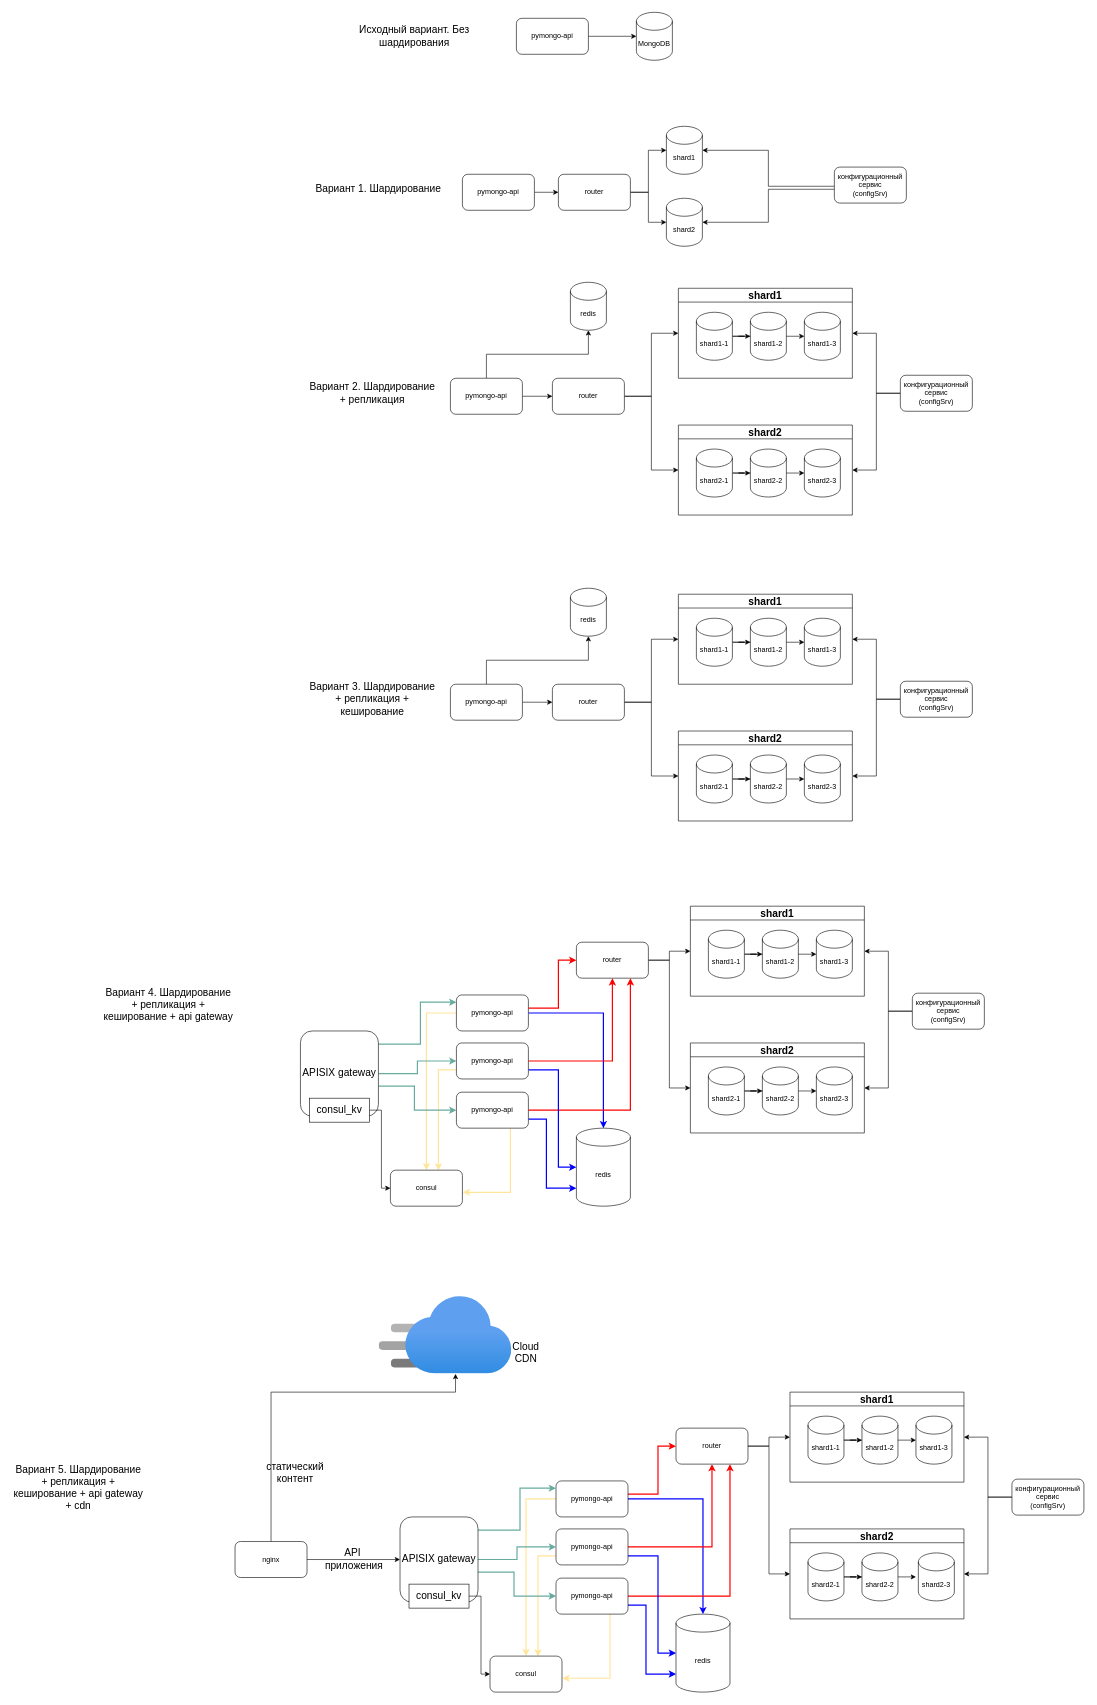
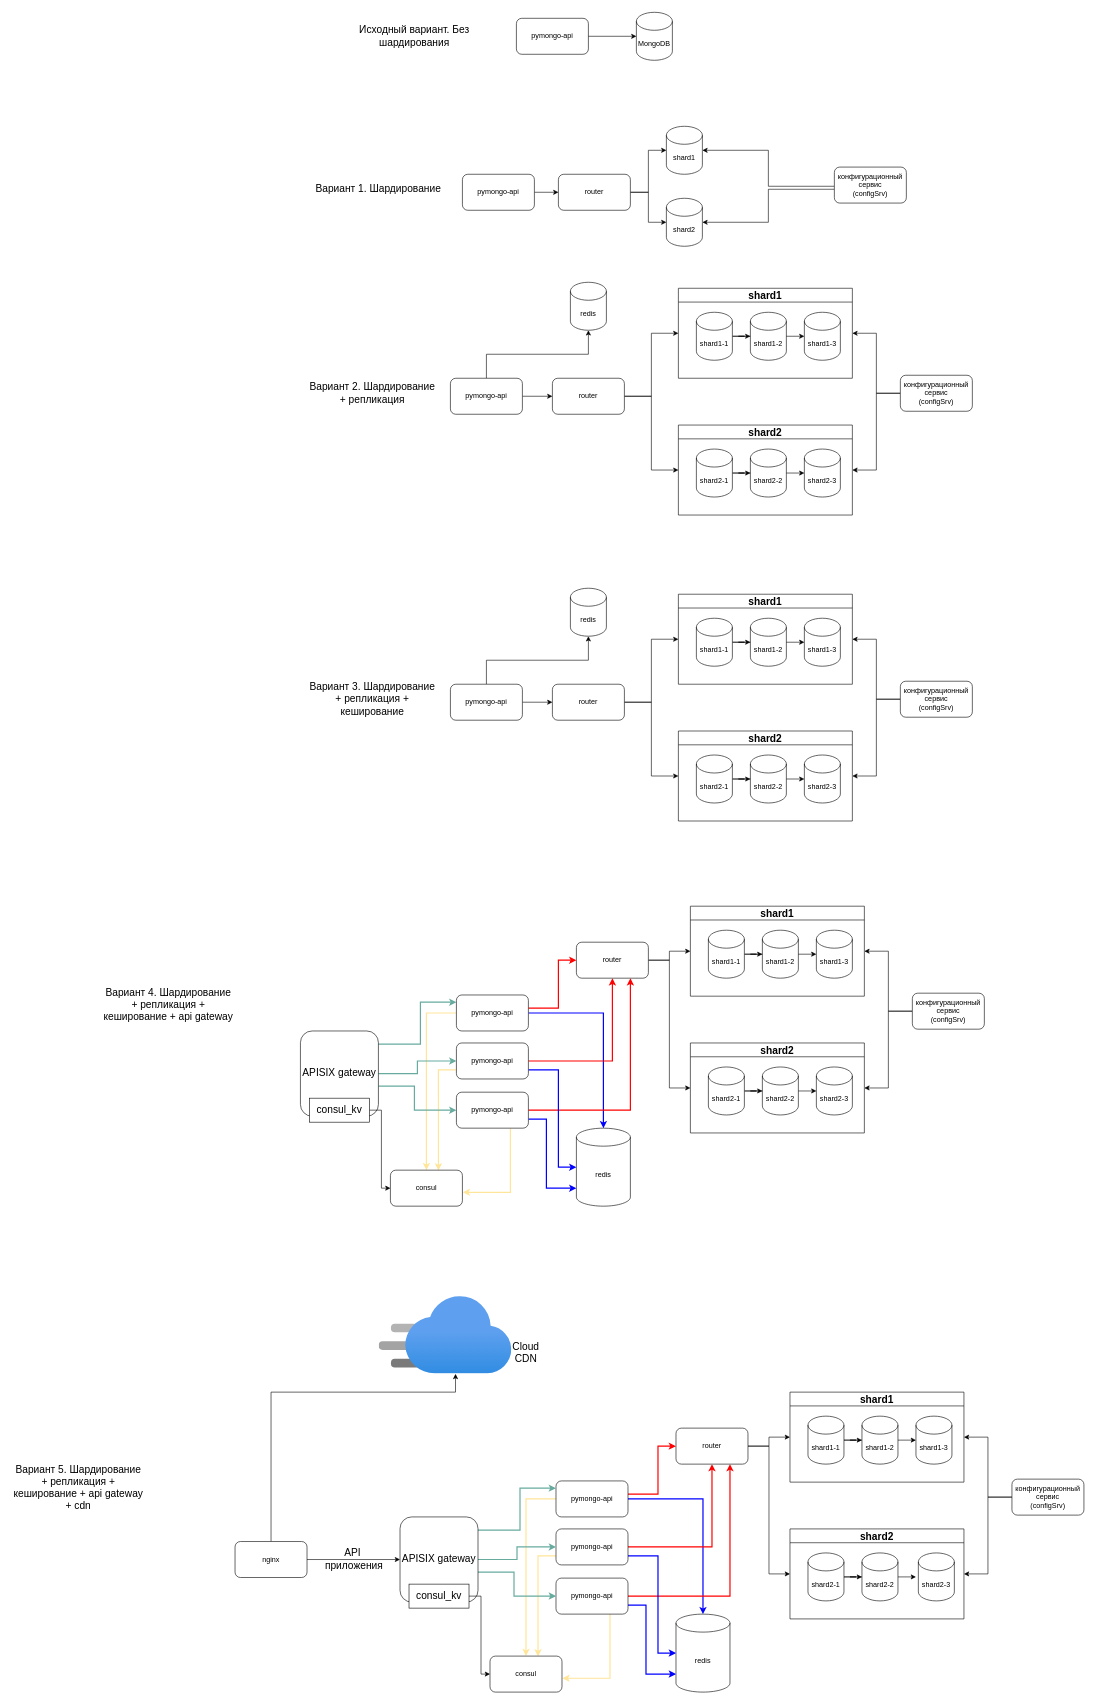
(295, 1473) -> none
